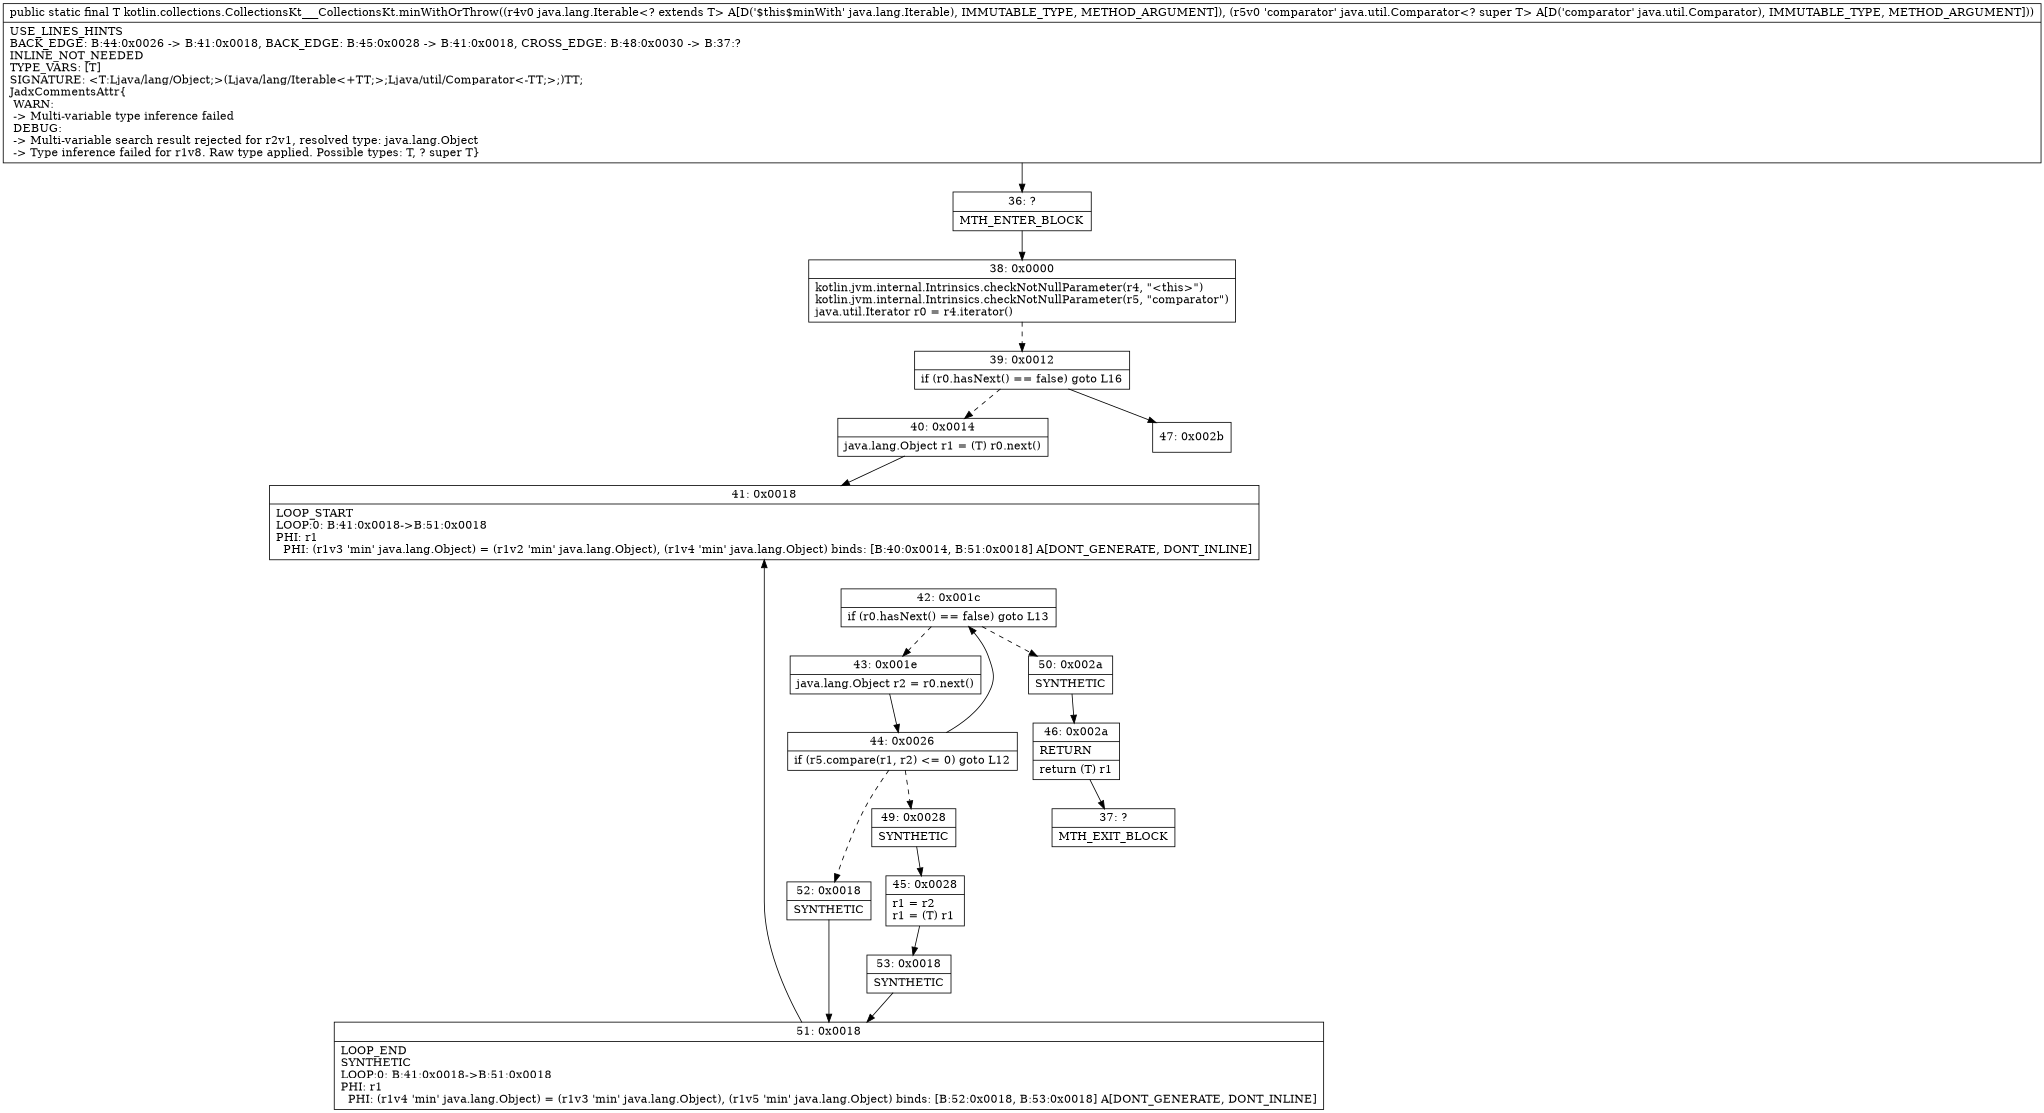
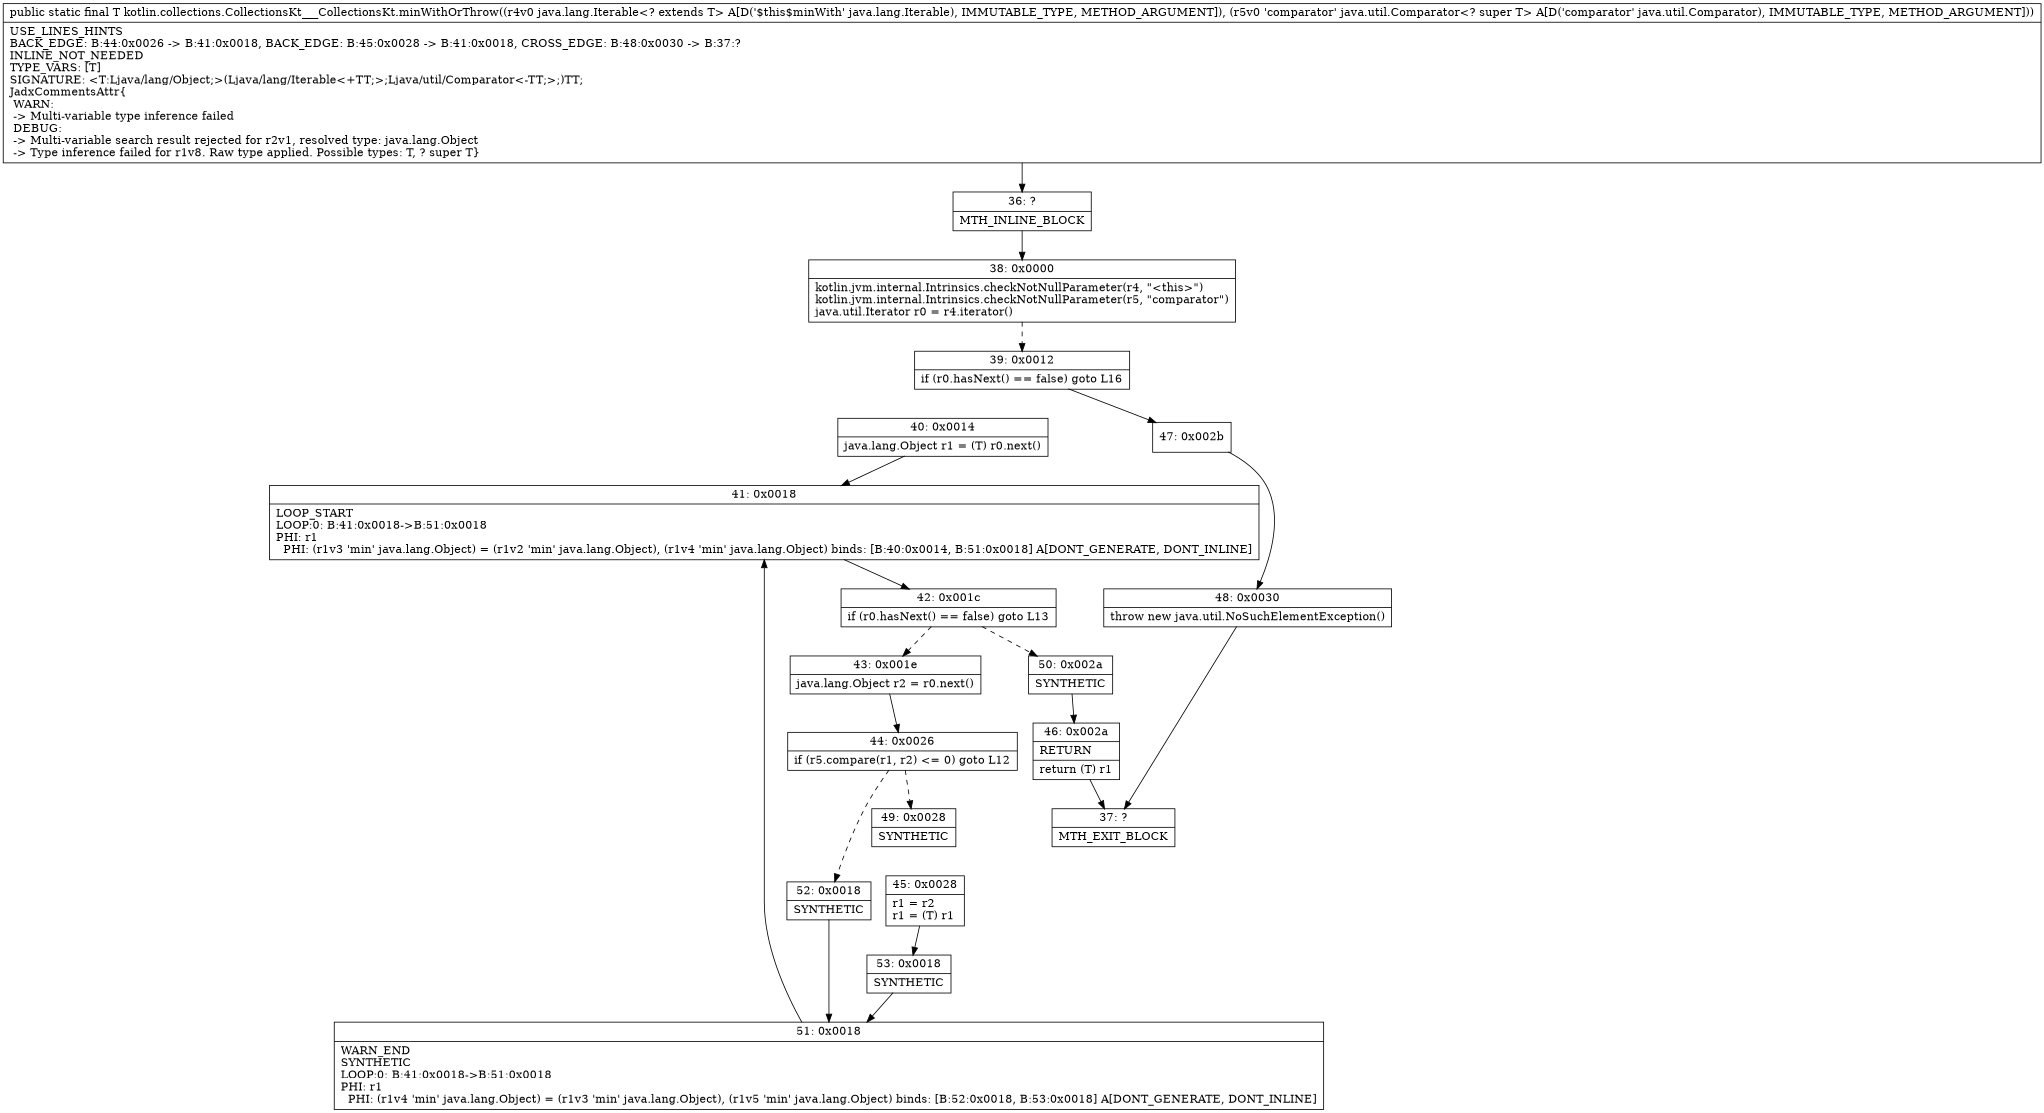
(1022, 221) -> (1022, 221)
(986, 401) -> none
none -> (1248, 608)
(990, 690) -> (873, 573)
(918, 857) -> none
(374, 1051) -> (376, 1051)
